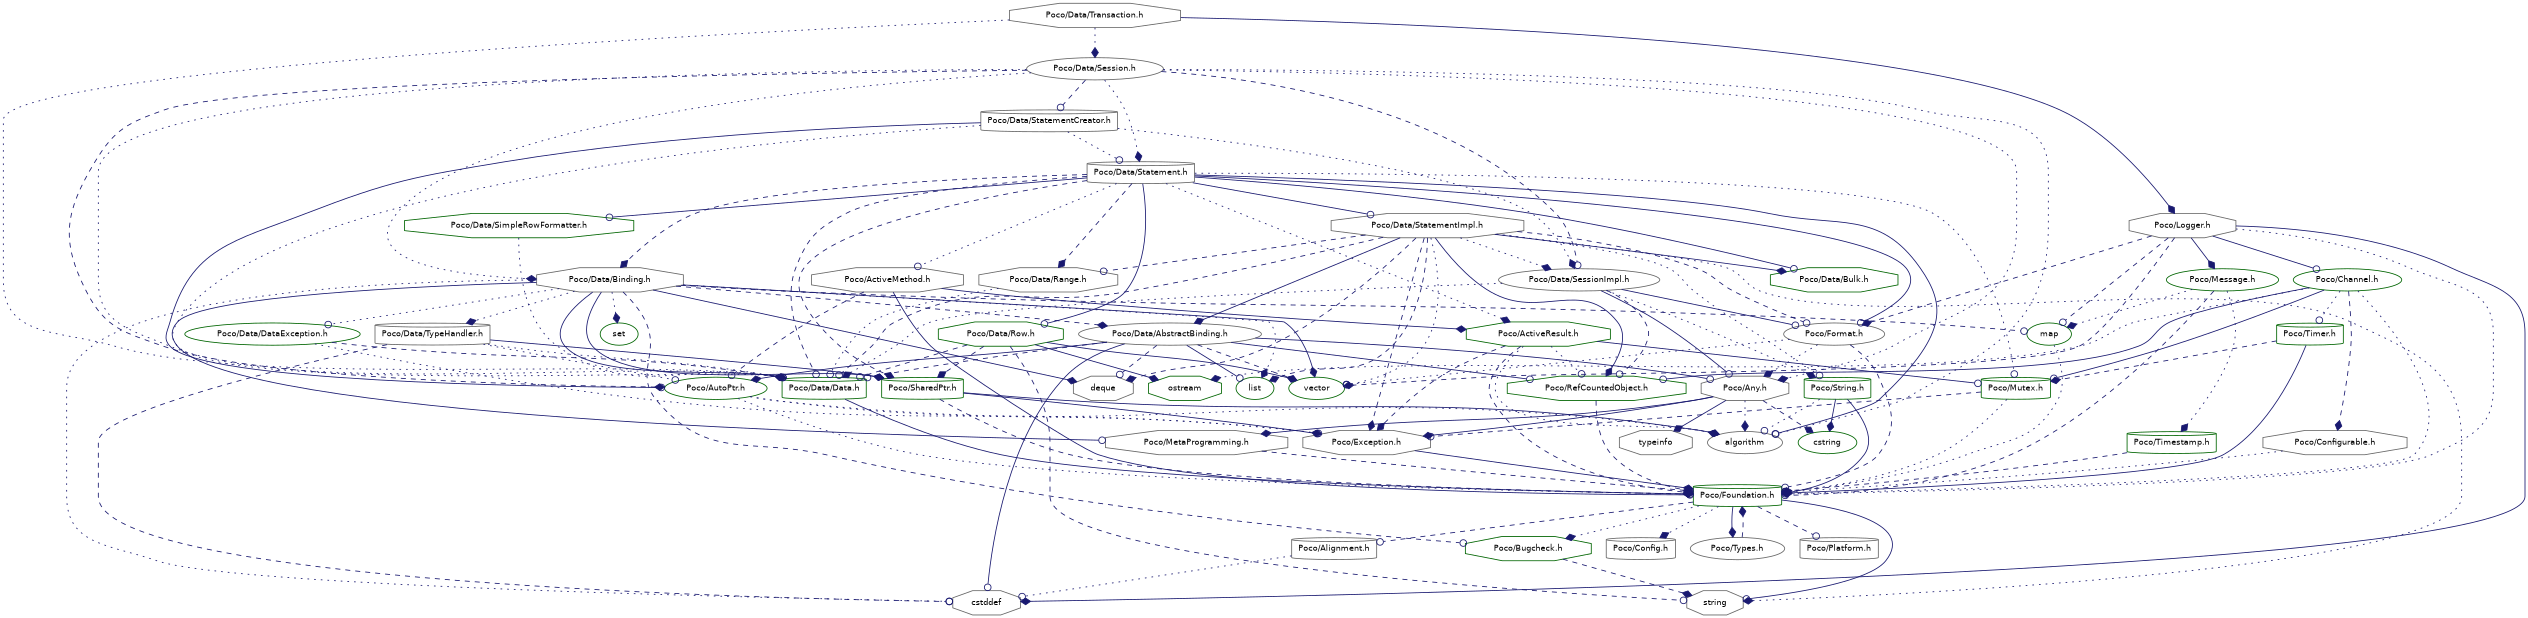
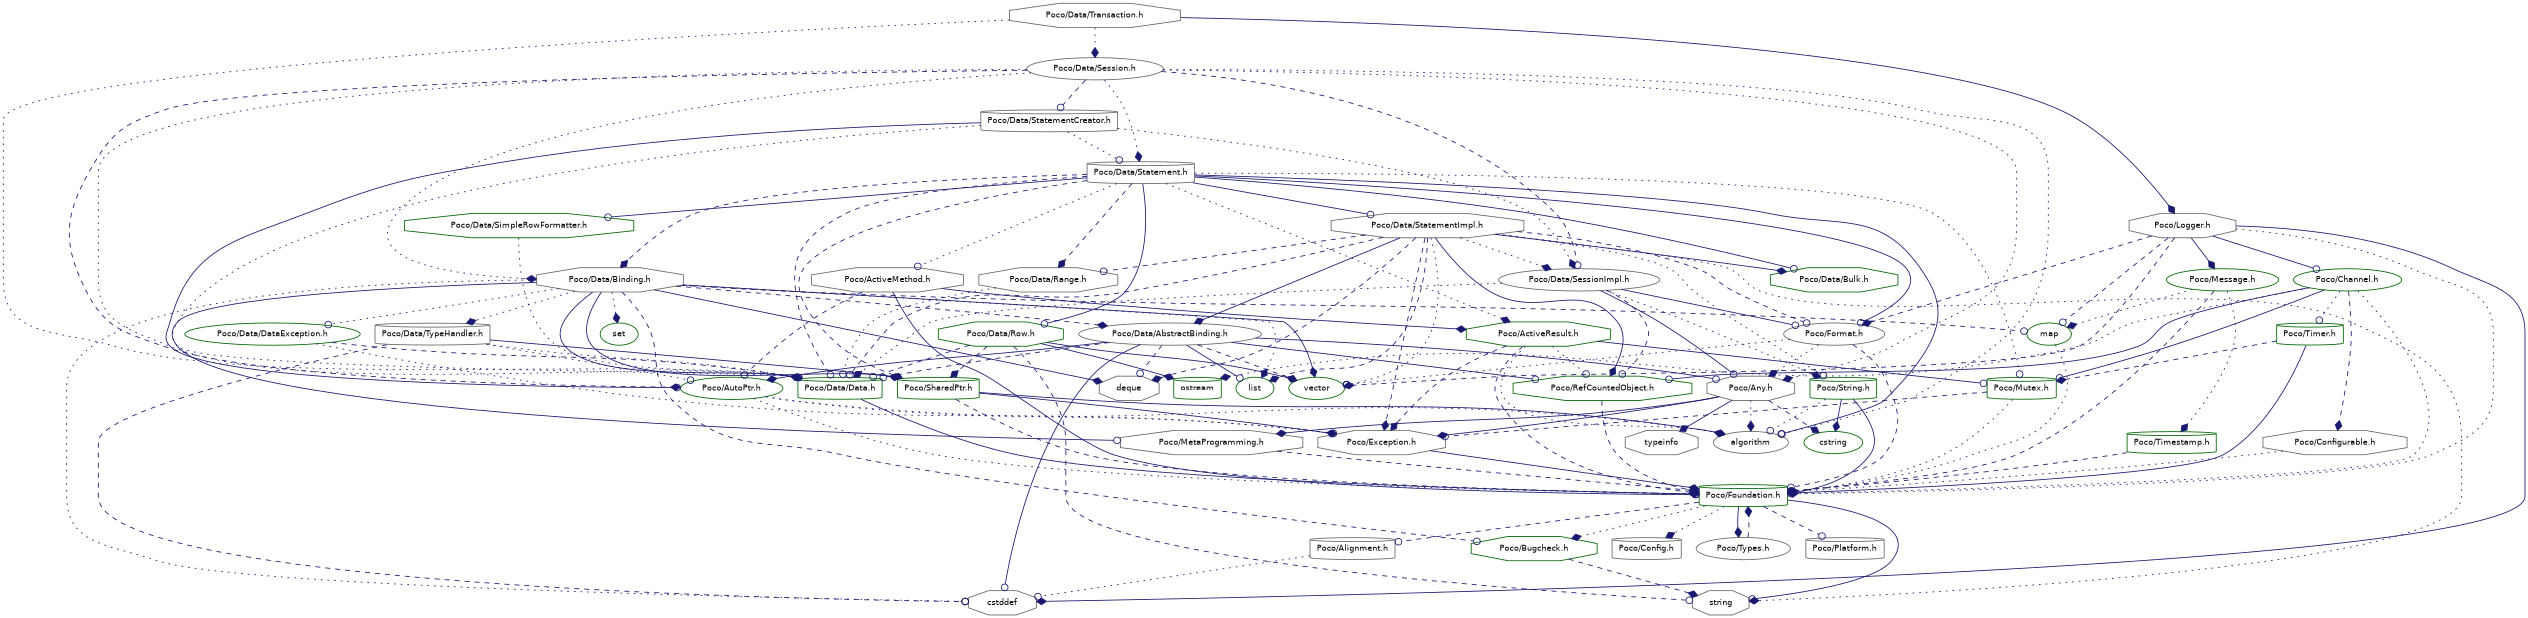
(1185, 388) -> (1198, 388)
